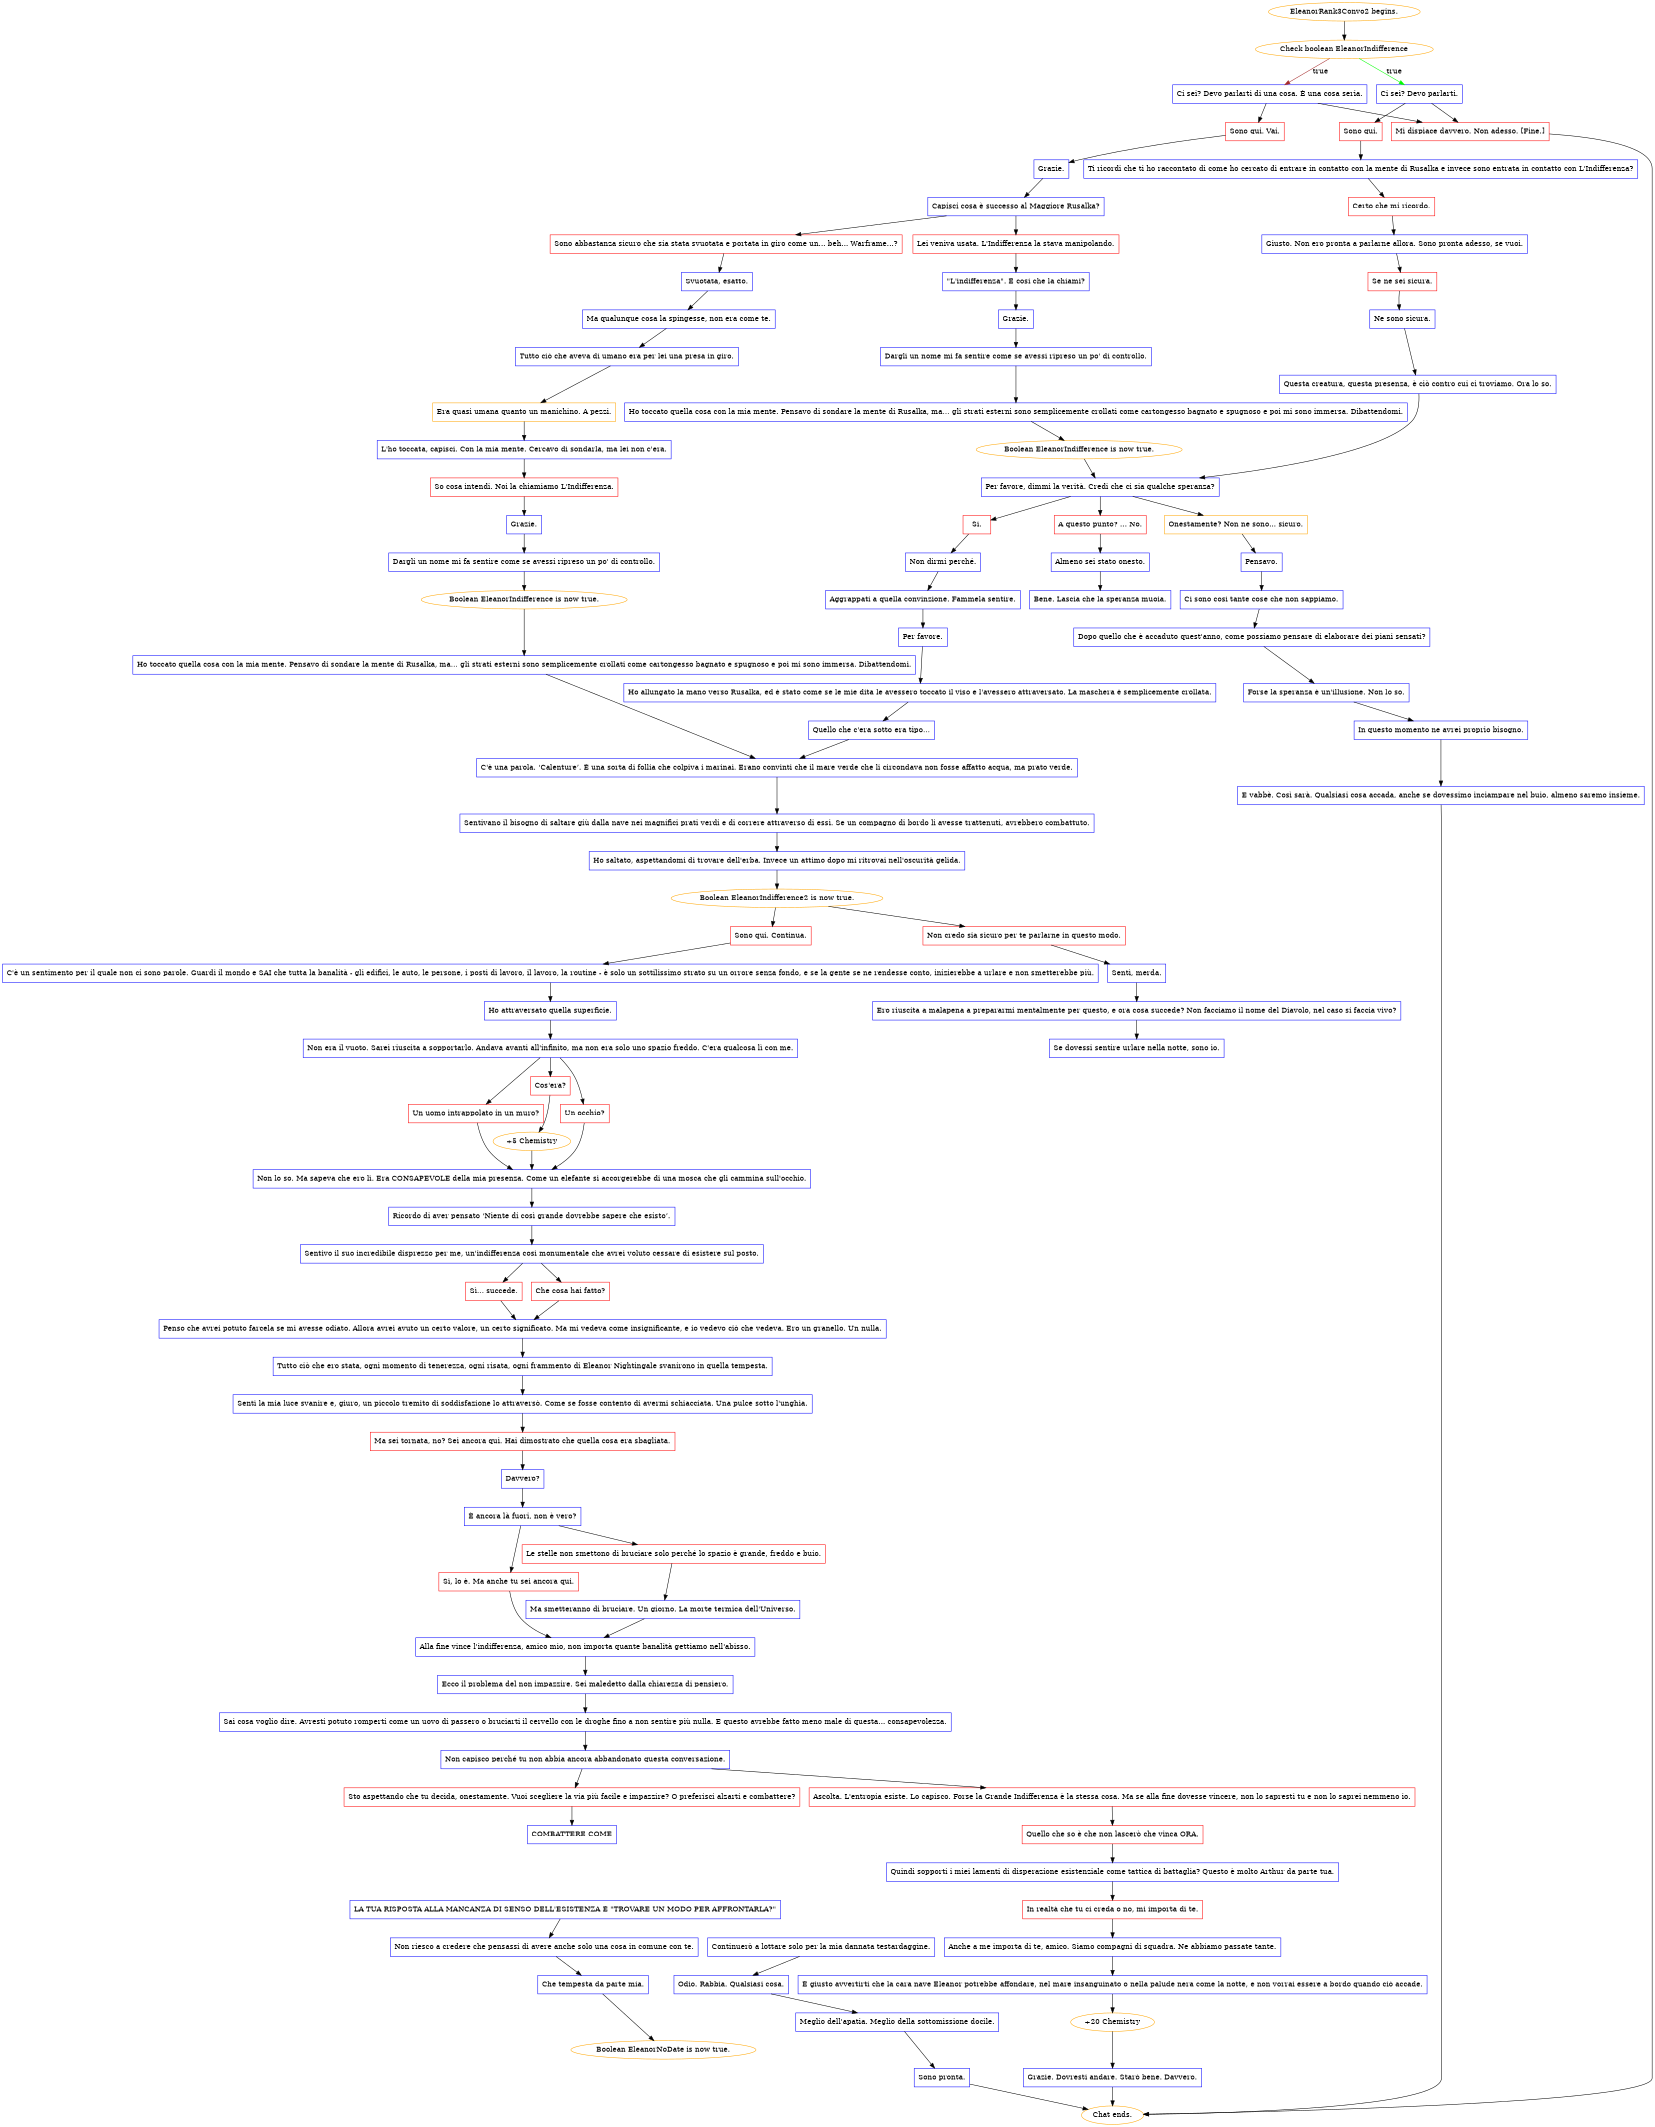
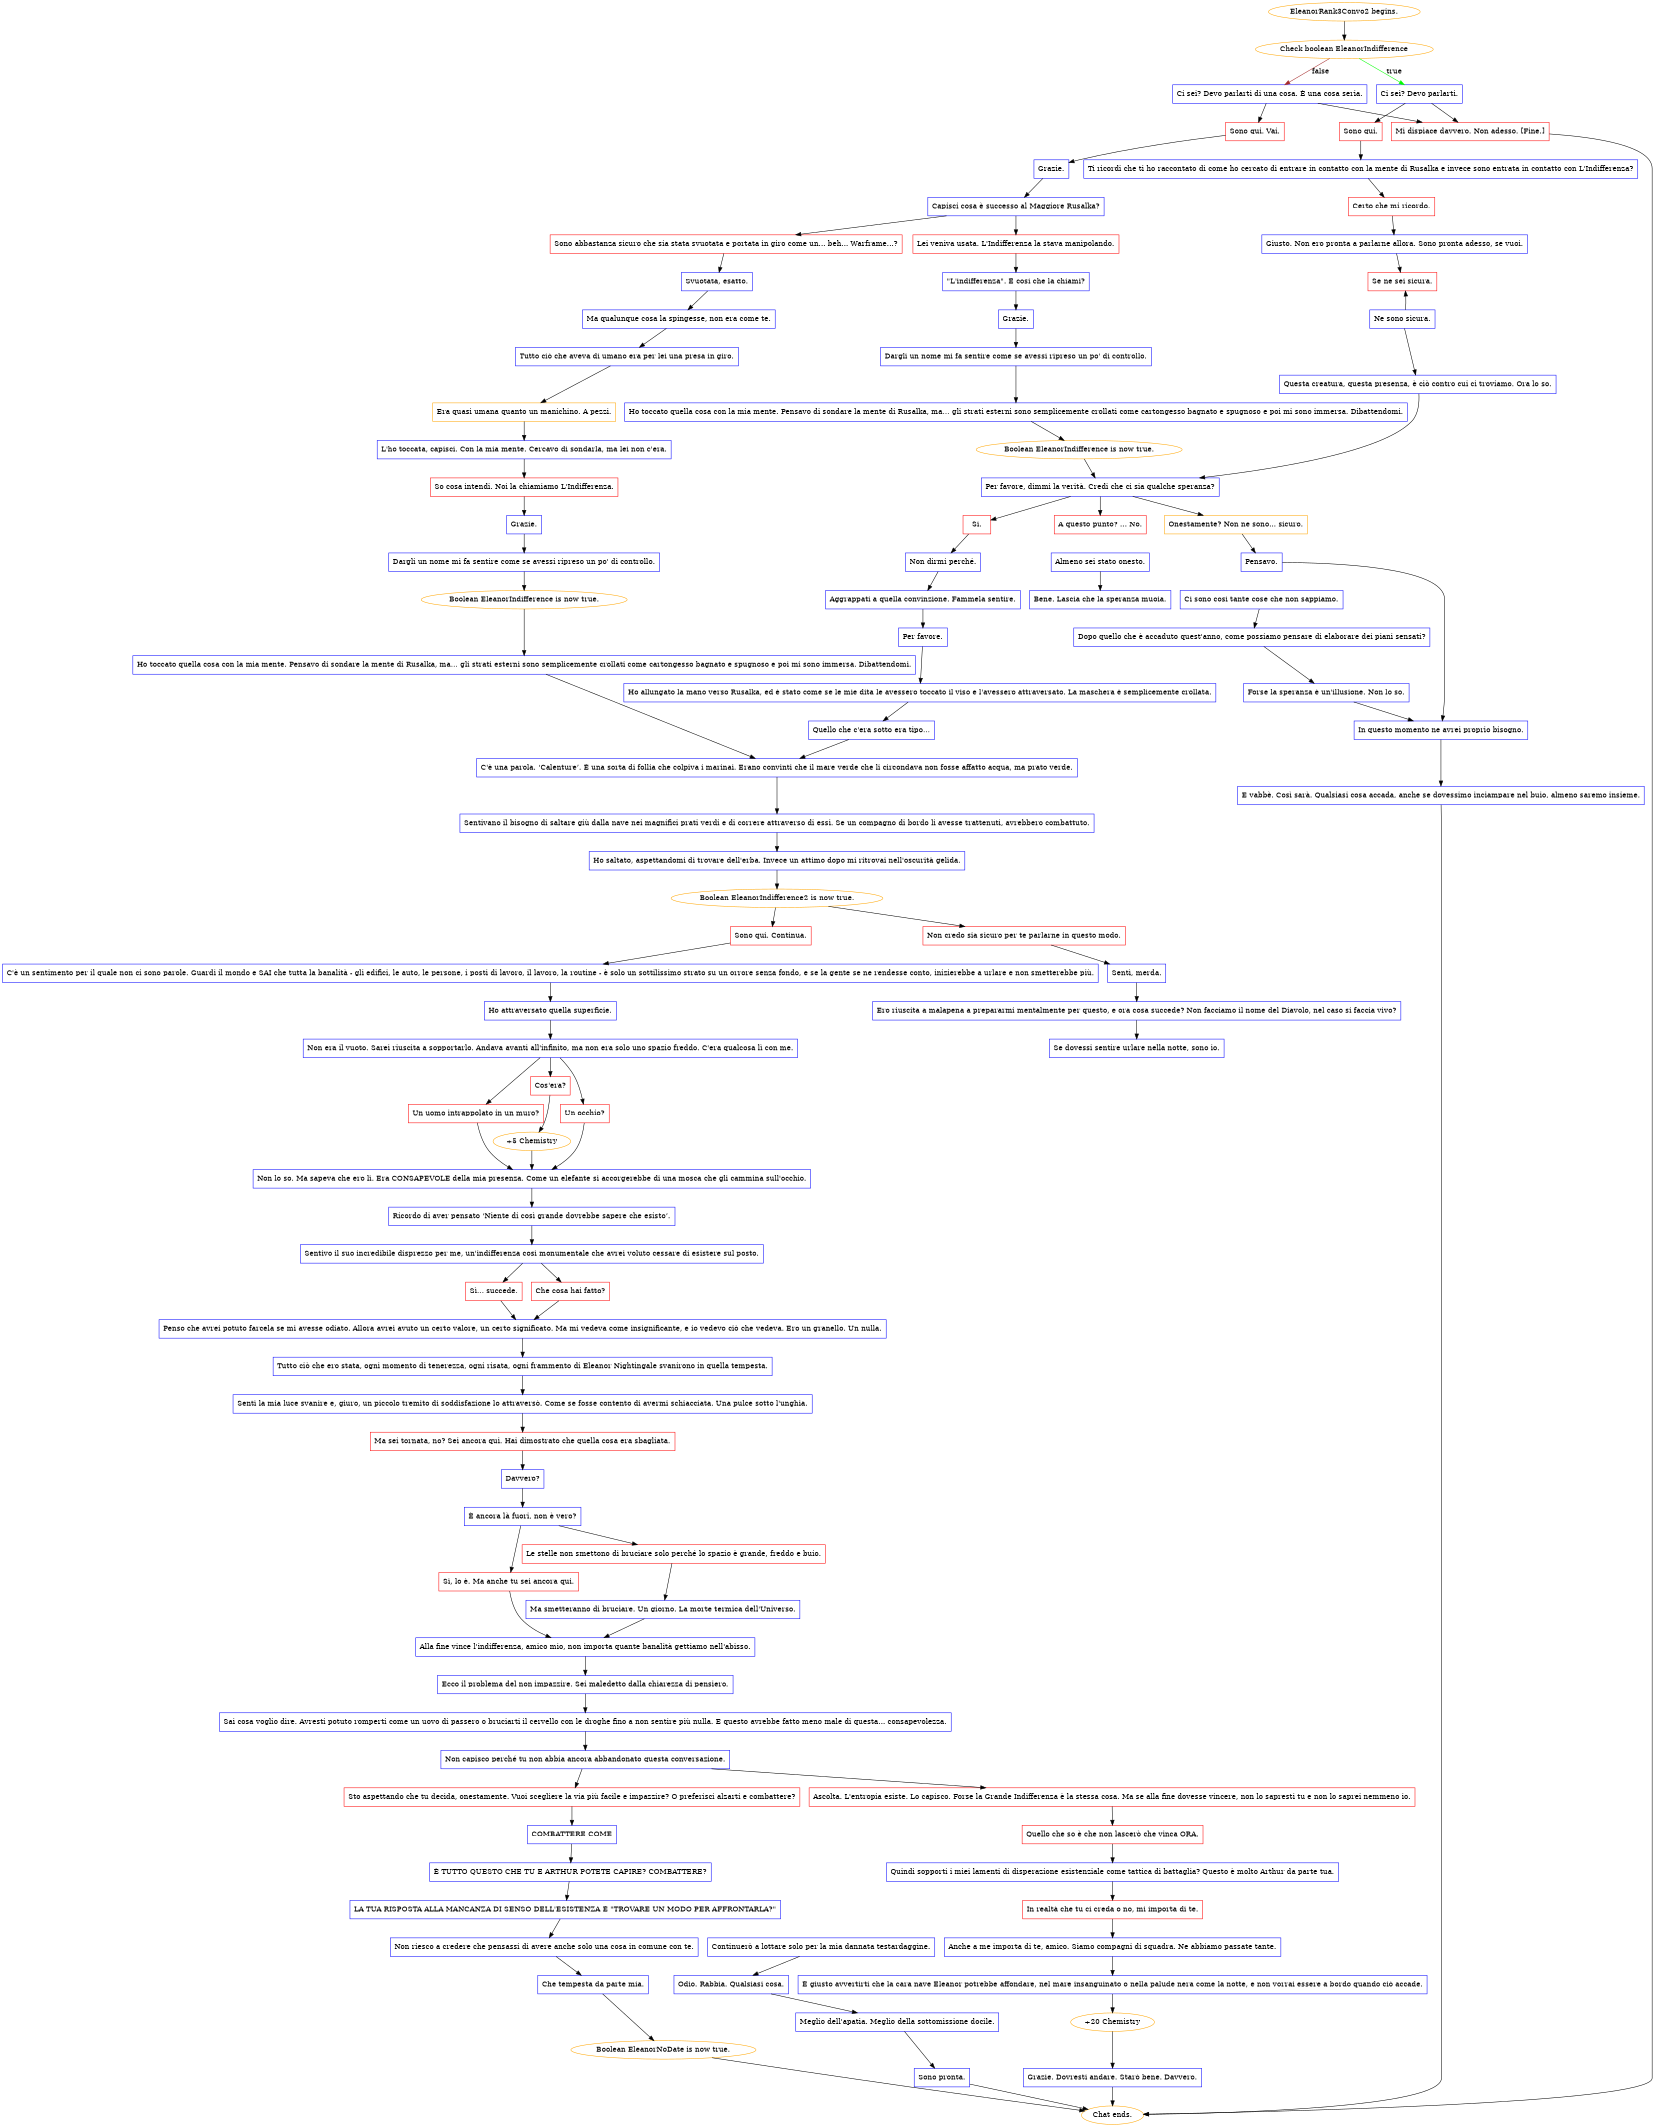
(1321, 72) -> (1321, 72)
(1399, 298) -> (1406, 303)
(1100, 541) -> none
(1262, 578) -> (1426, 580)
none -> (570, 1872)
none -> (896, 2085)
